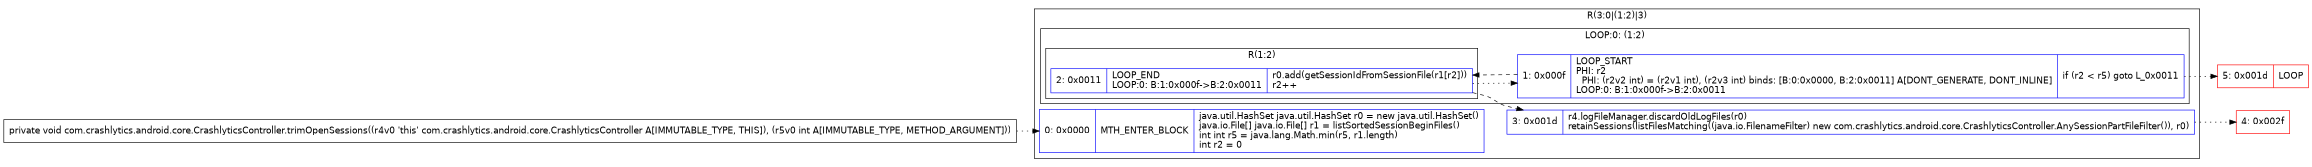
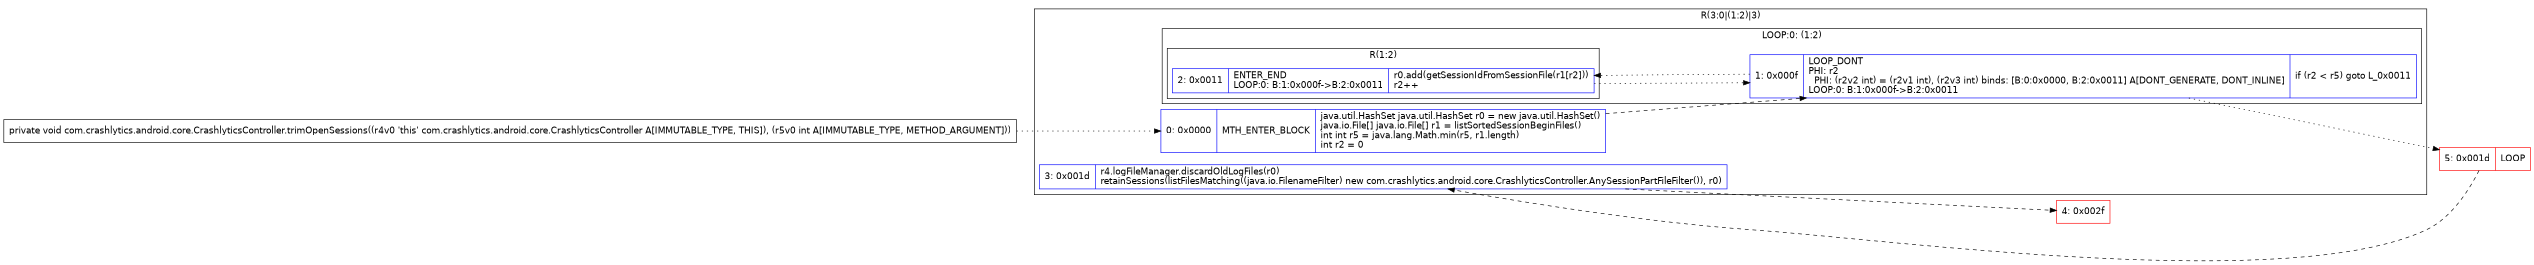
(1604, 62) -> (1836, 62)
(1498, 75) -> (1675, 75)
(1136, 76) -> (1260, 76)
(1494, 100) -> (1981, 250)
none -> (1683, 108)
(2212, 122) -> (1838, 200)
